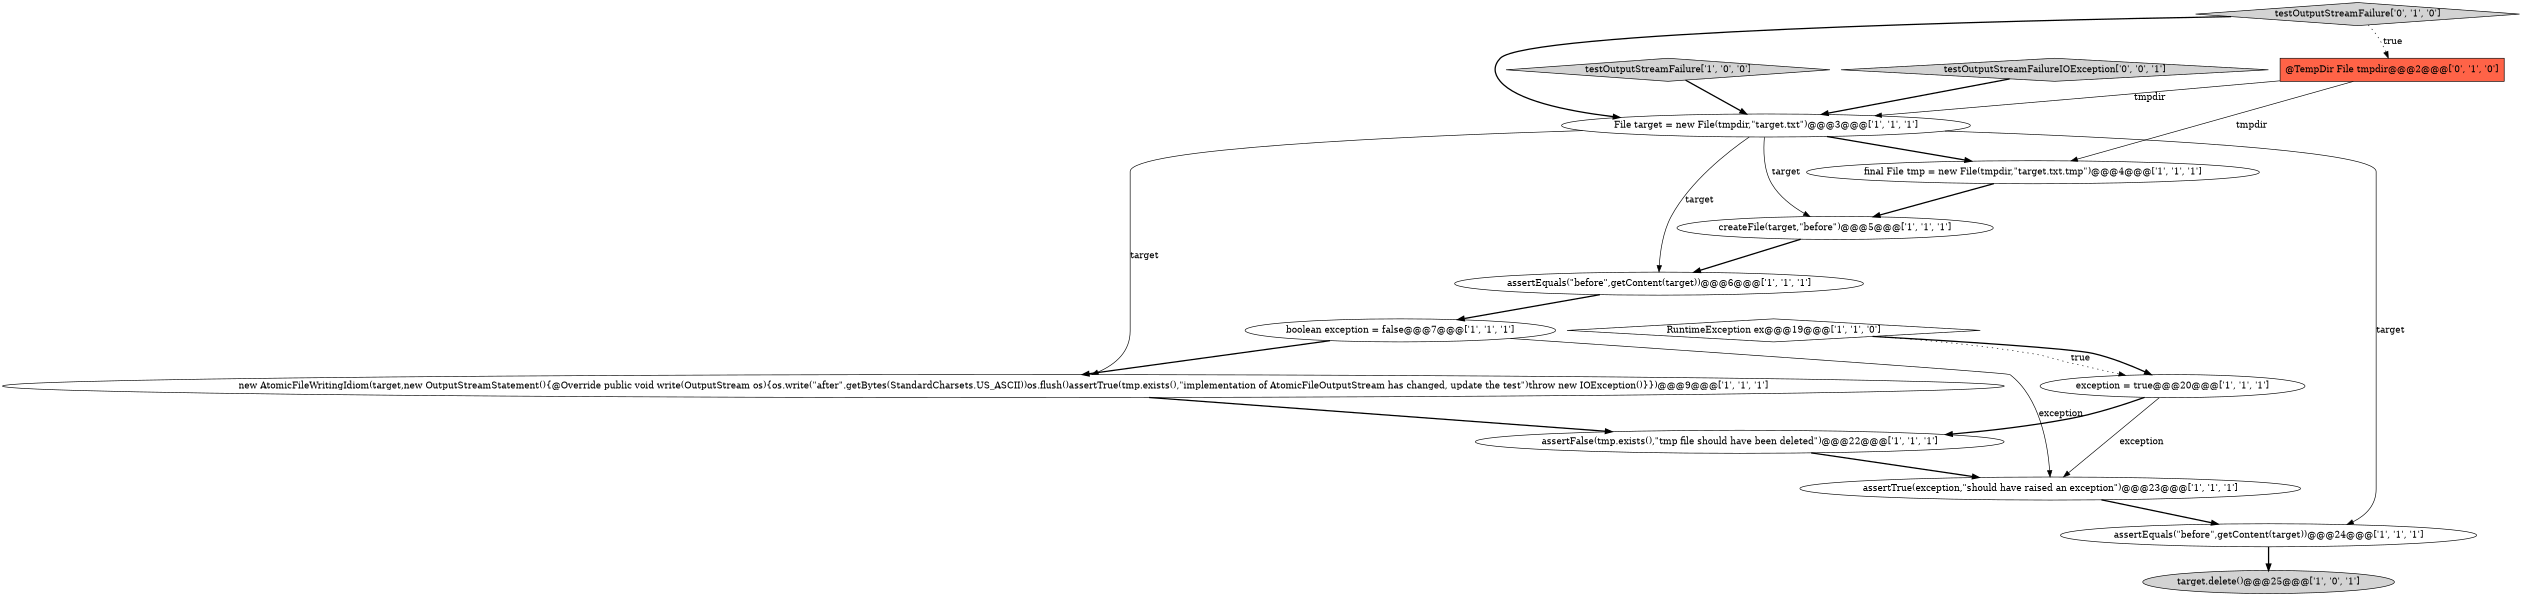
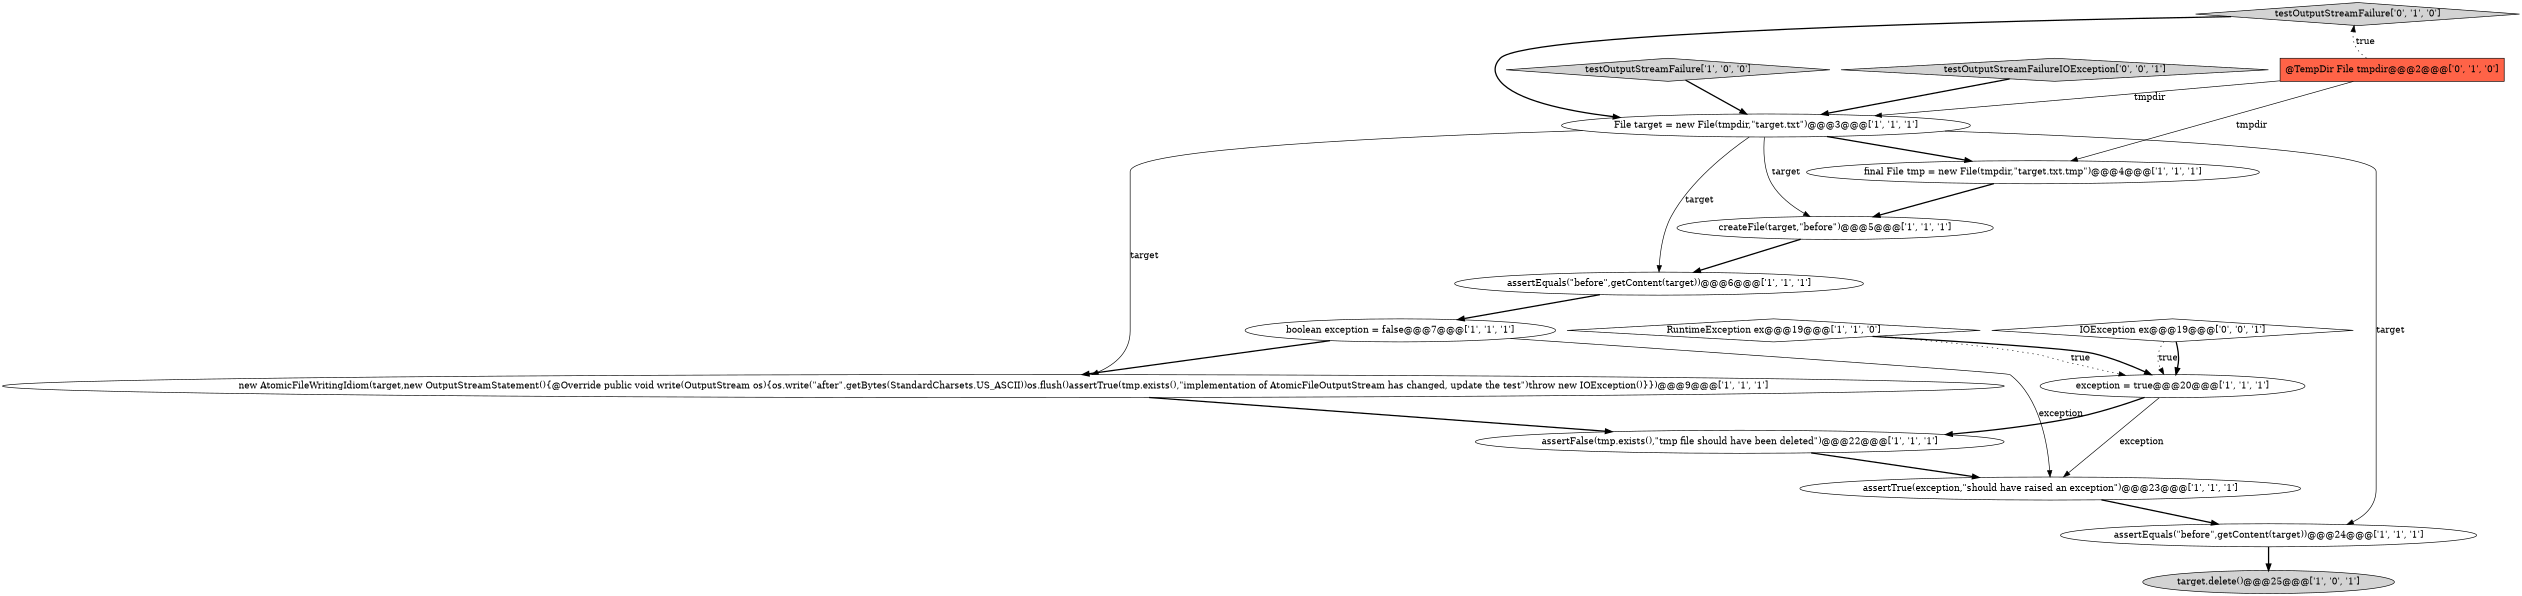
(2378, 38) -> (2356, 47)
none -> (2173, 330)
